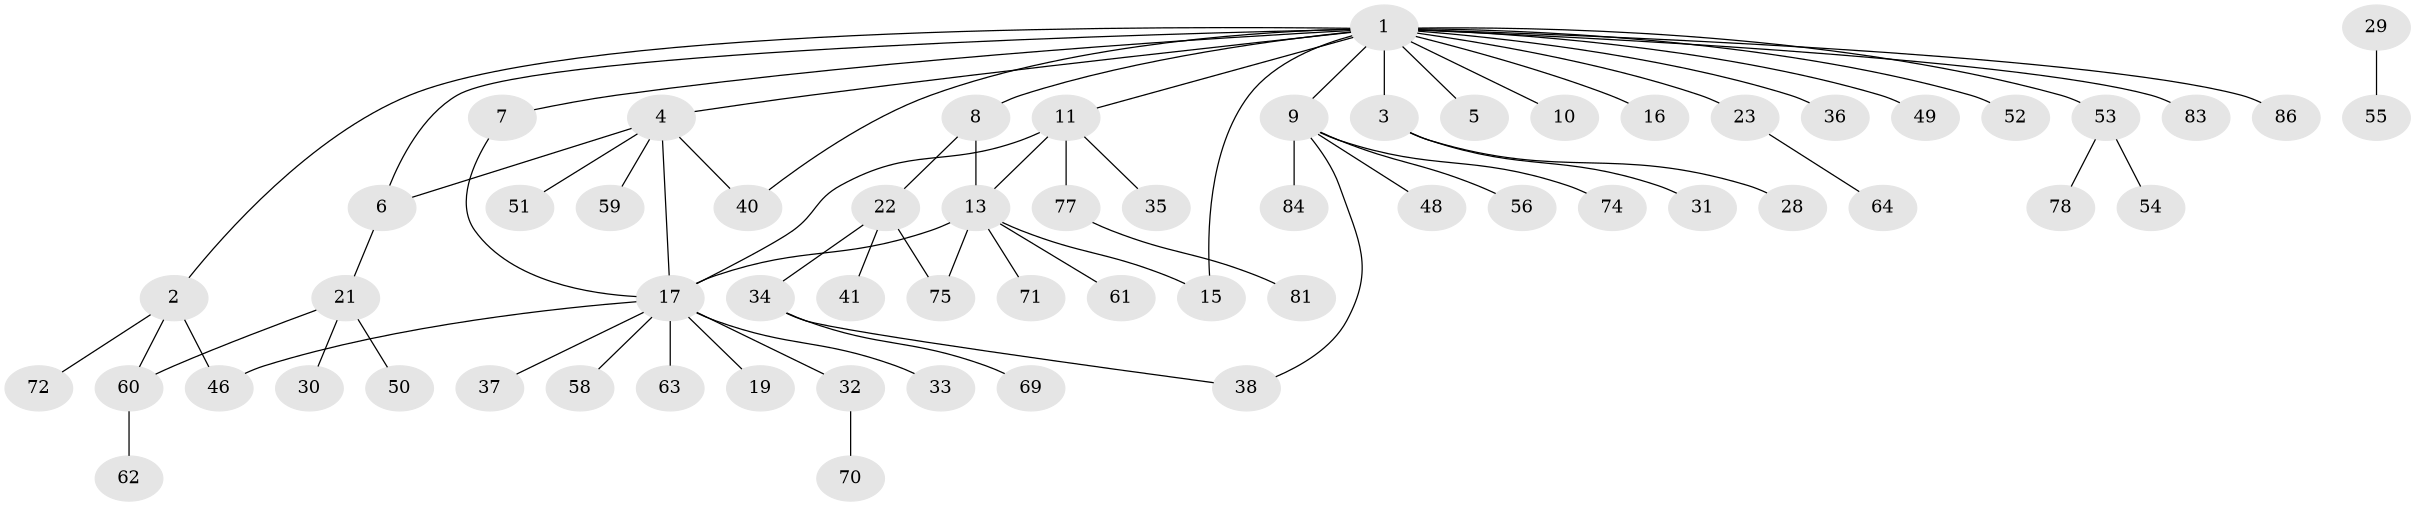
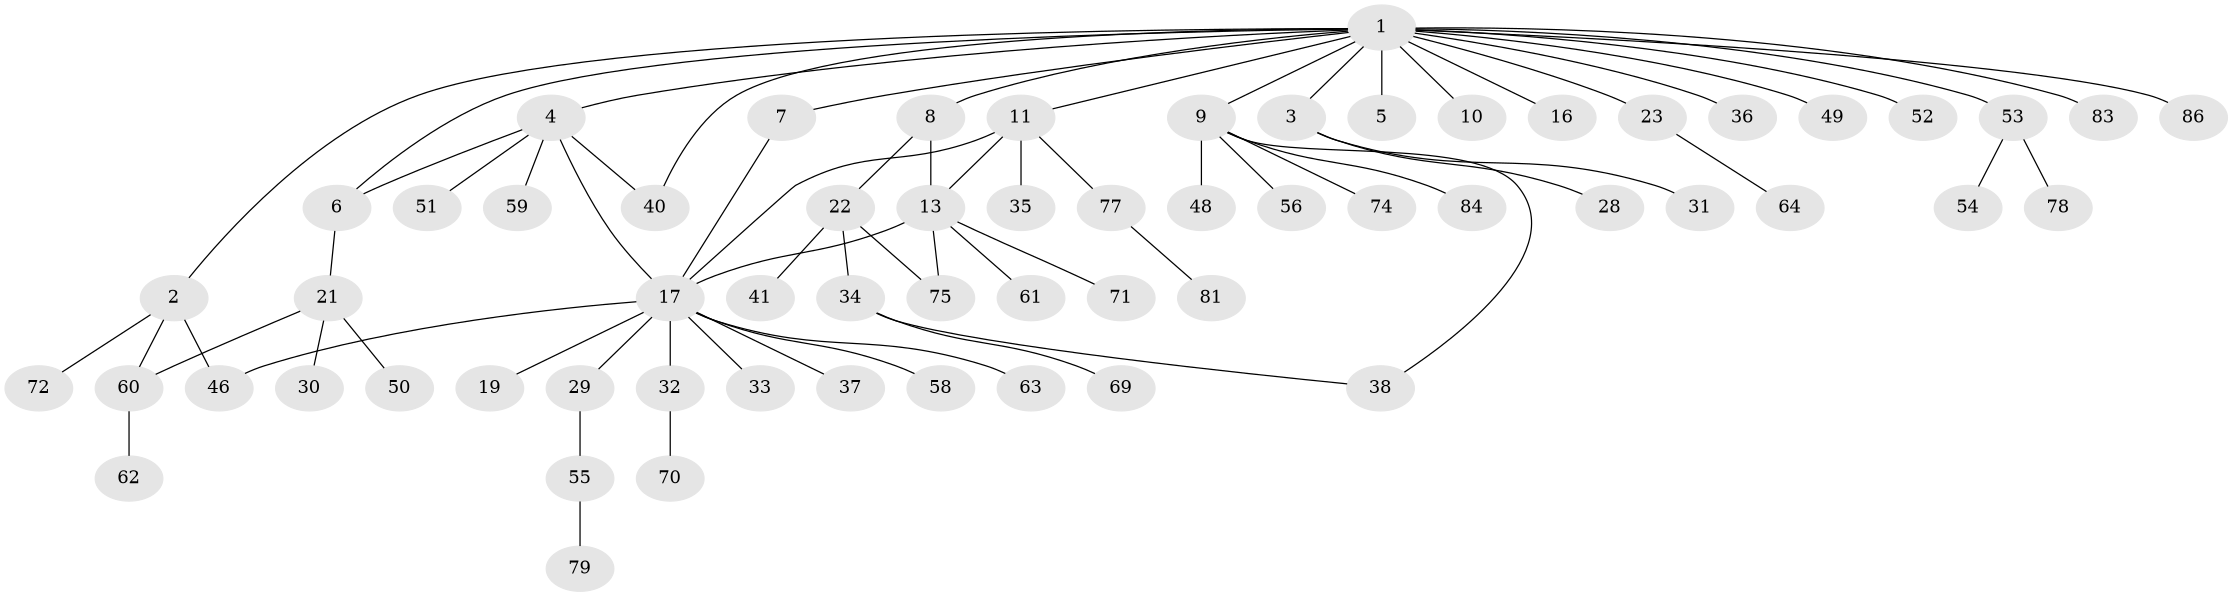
(1211, 298) -> none
none -> (625, 343)
none -> (580, 569)
